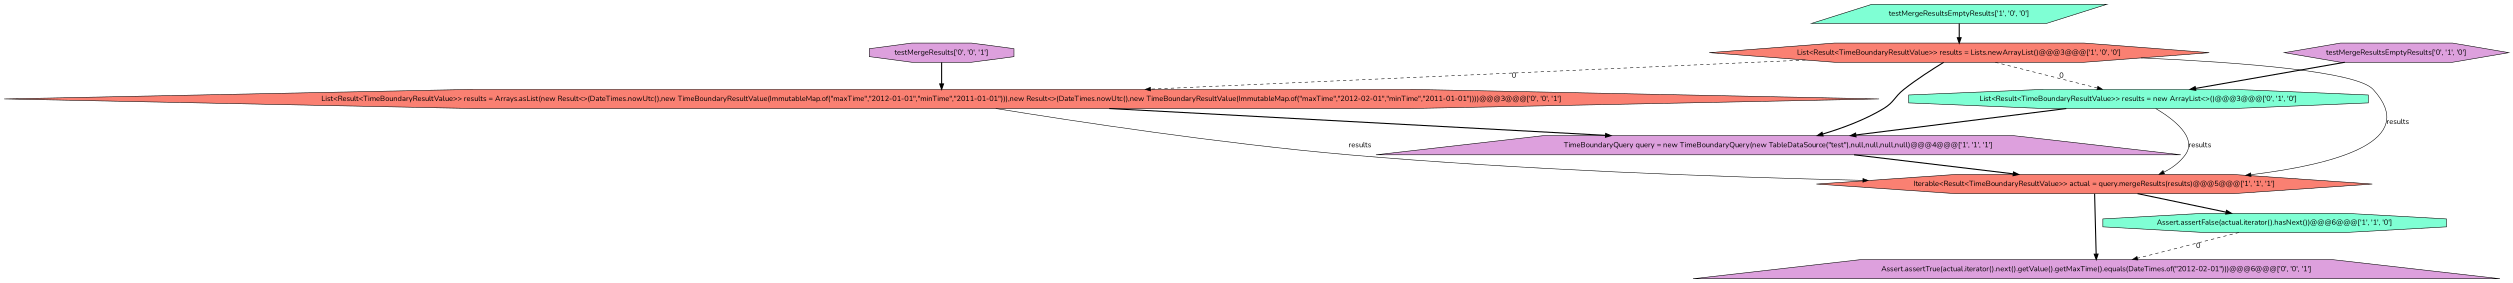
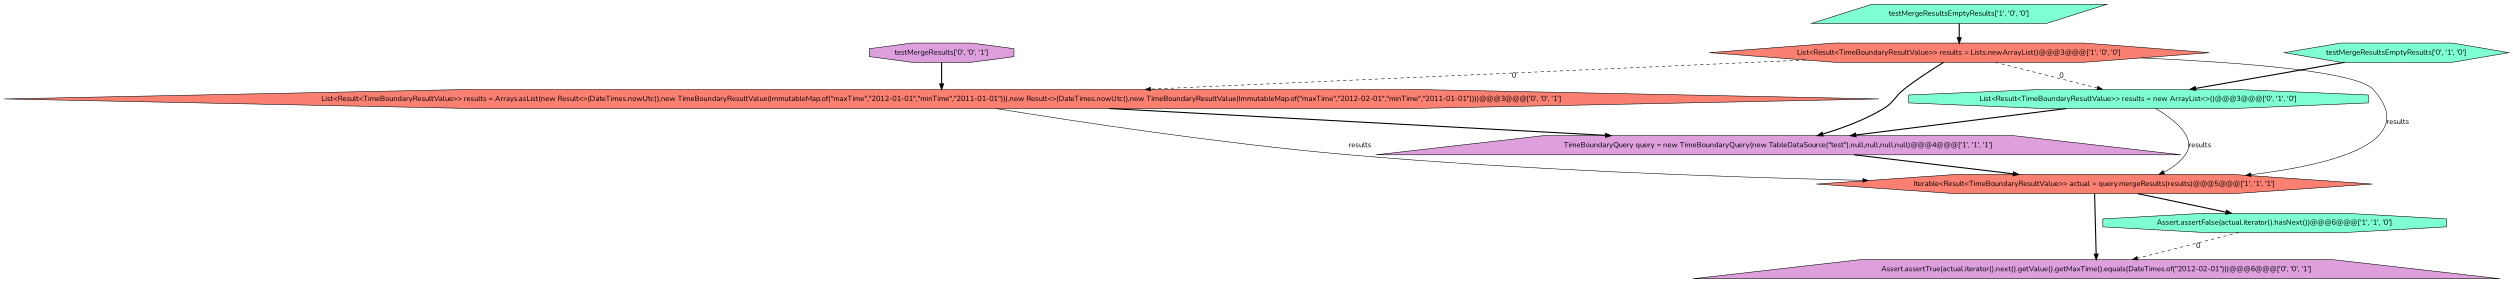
(2396, 53) -> (2396, 53)
